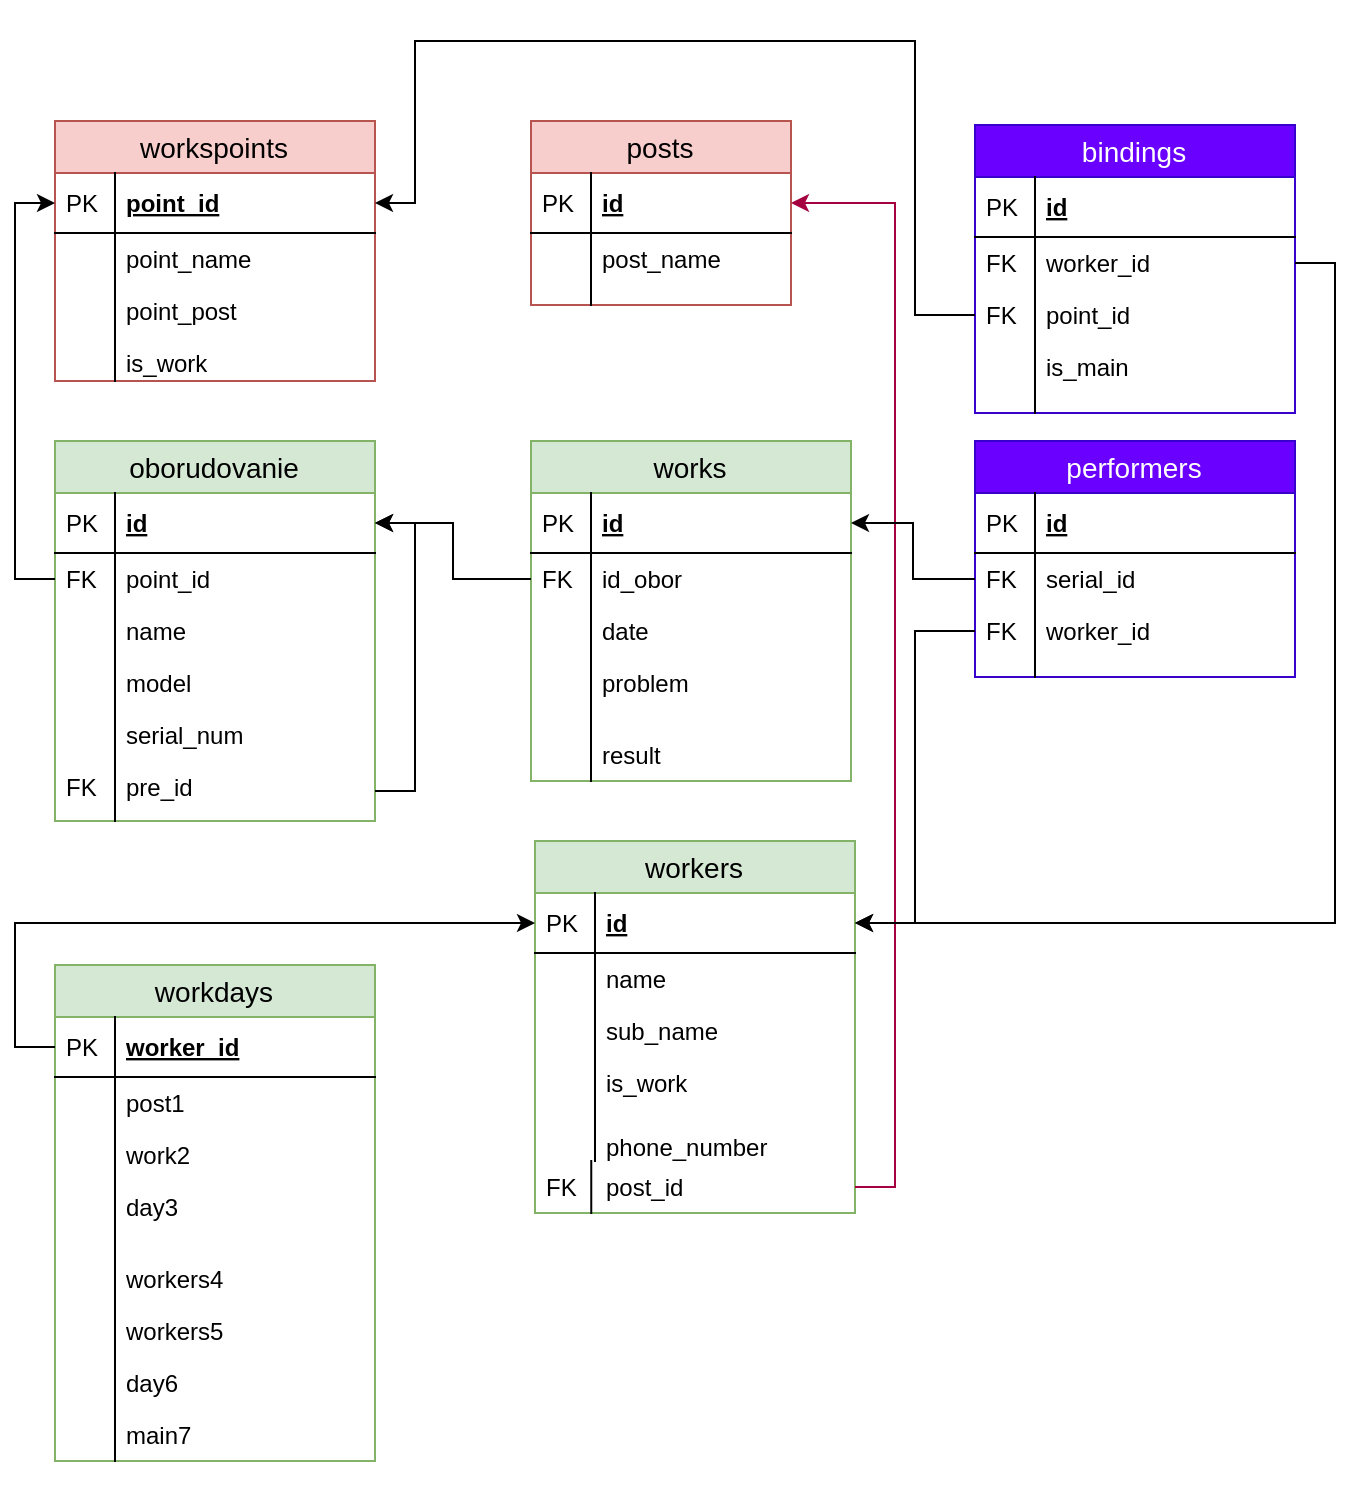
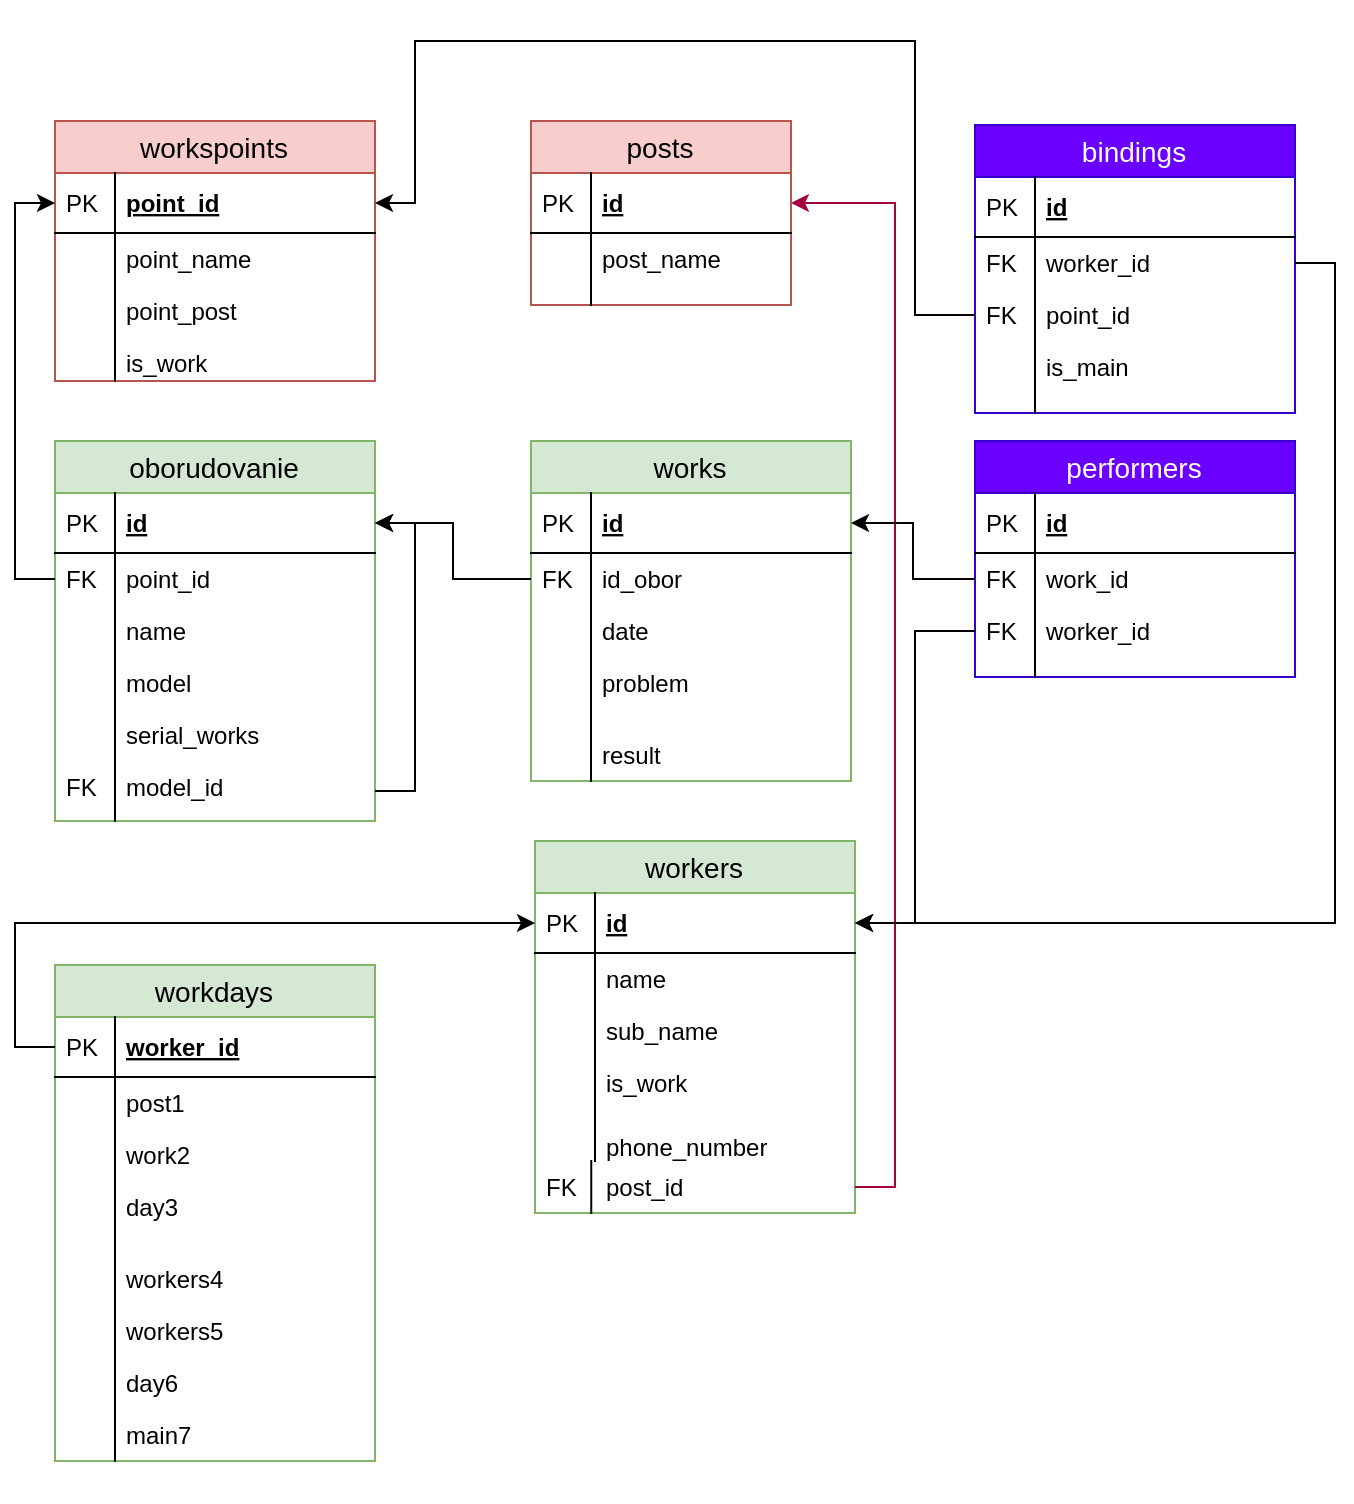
(1097, 580) -> (1090, 580)
(187, 736) -> (200, 736)
(163, 788) -> (174, 788)
